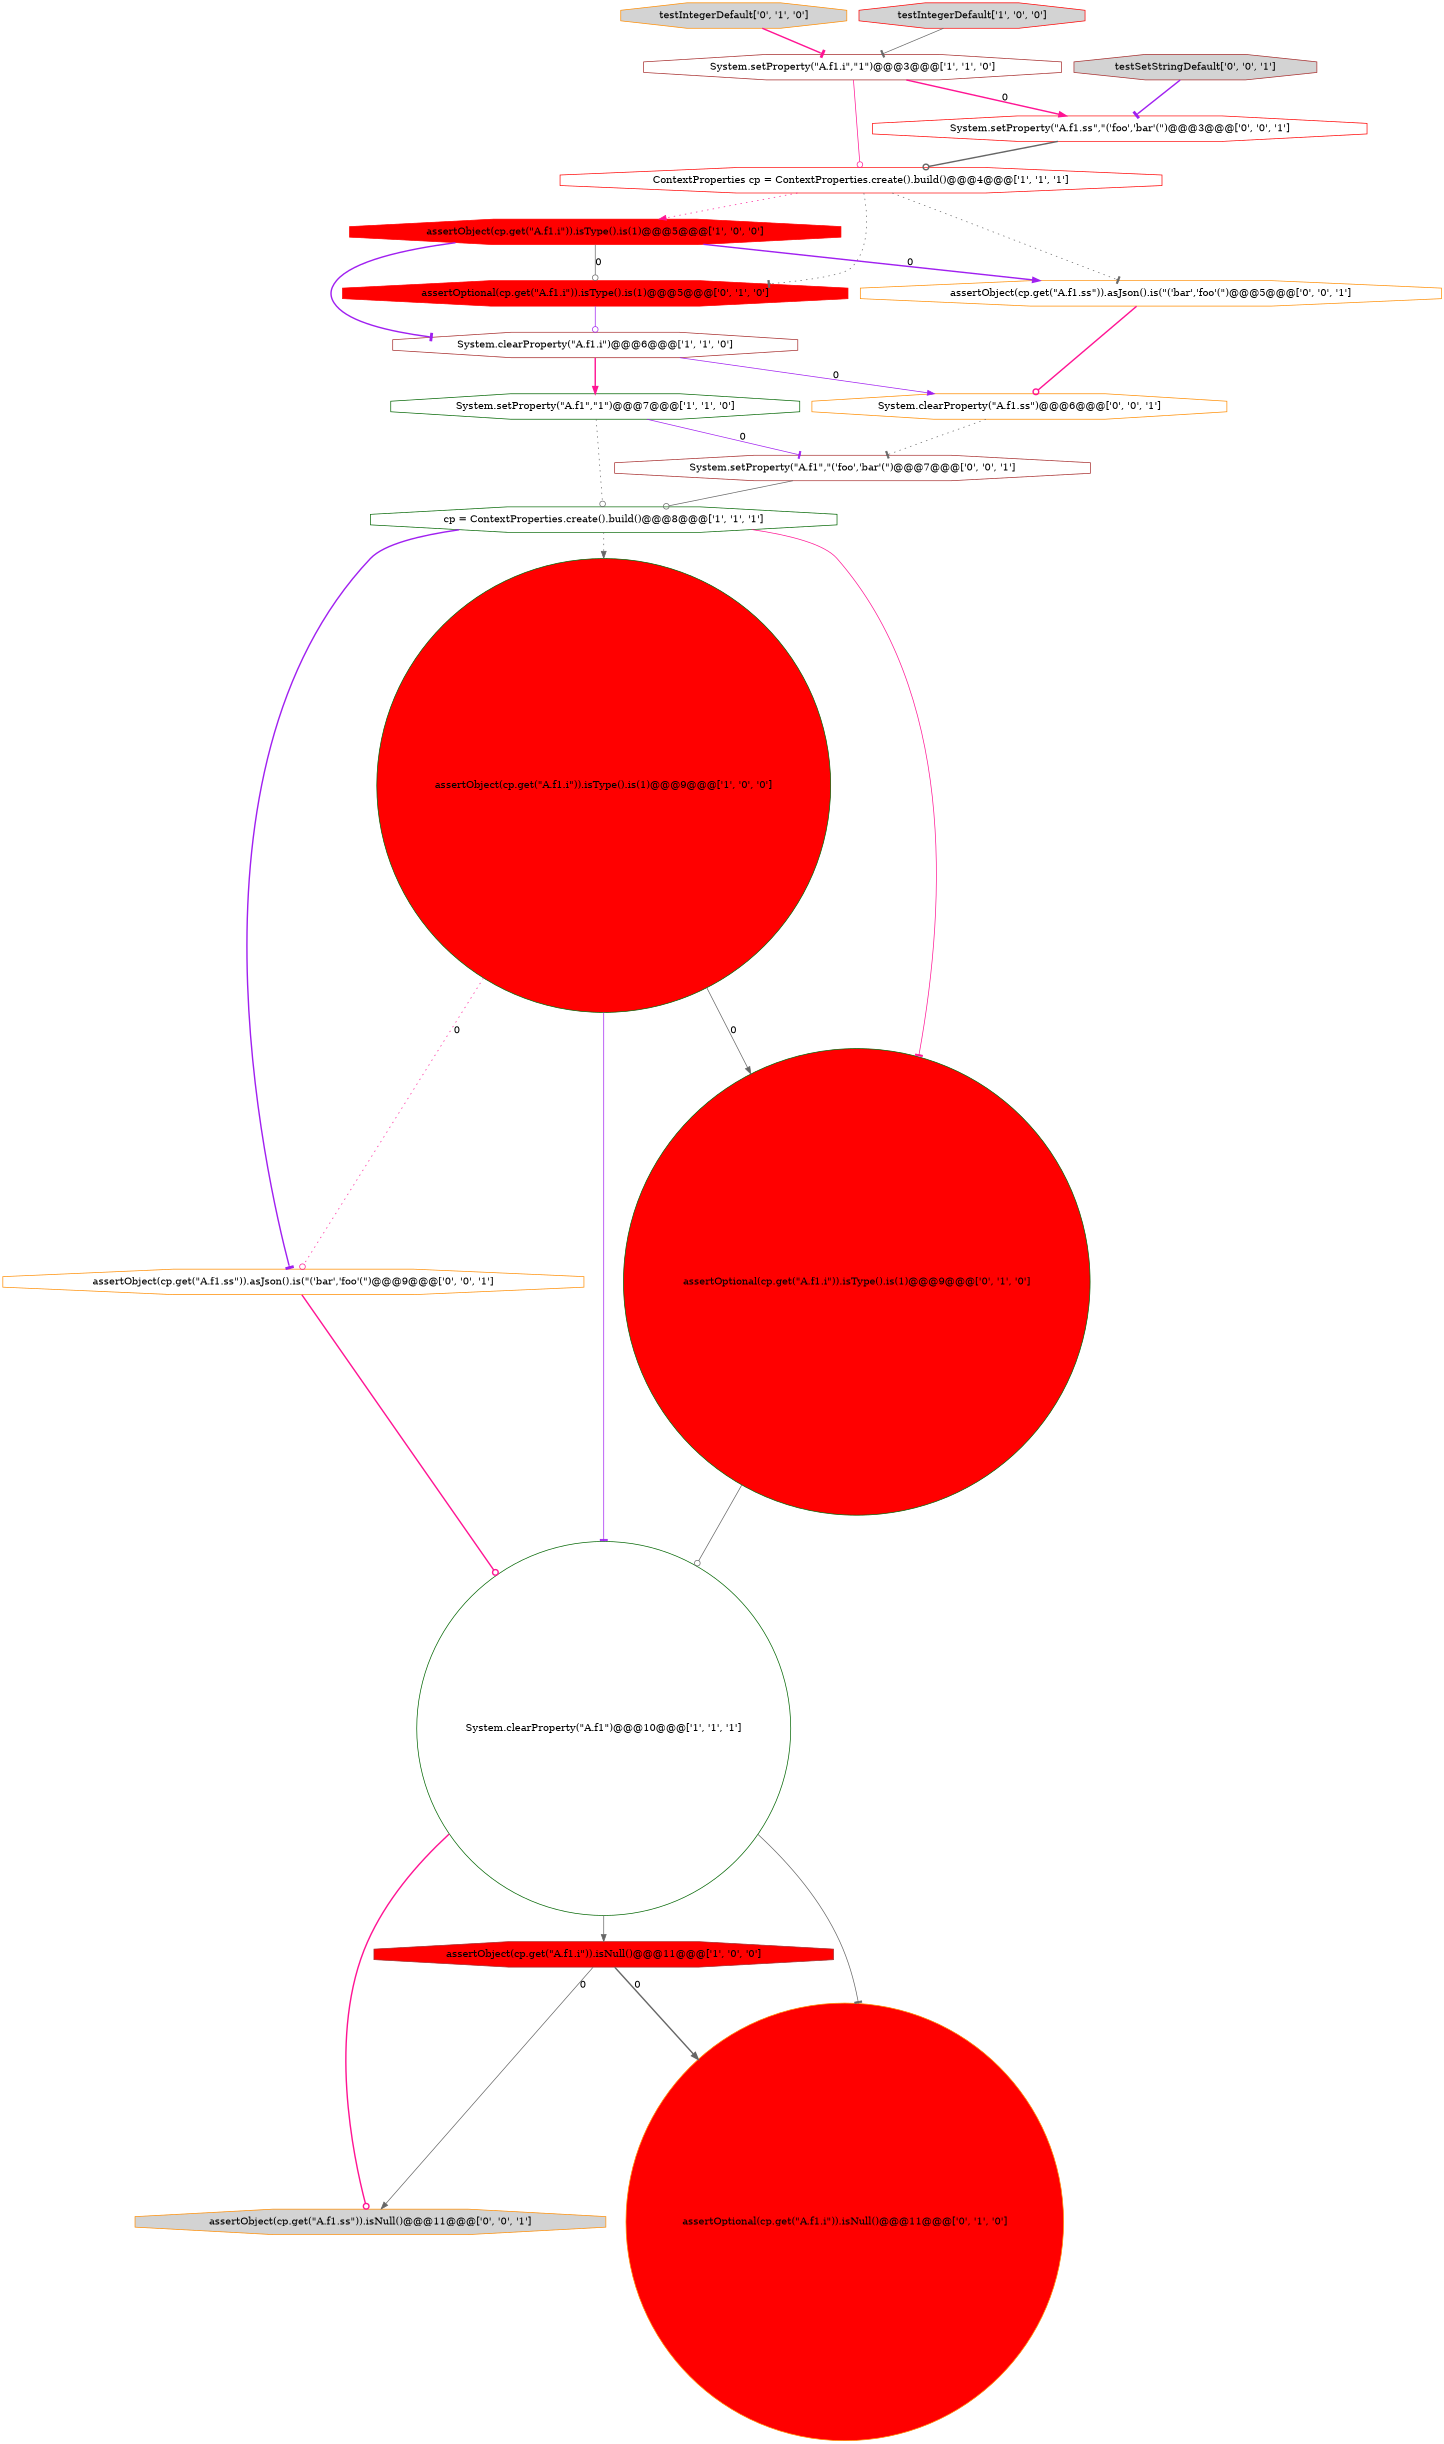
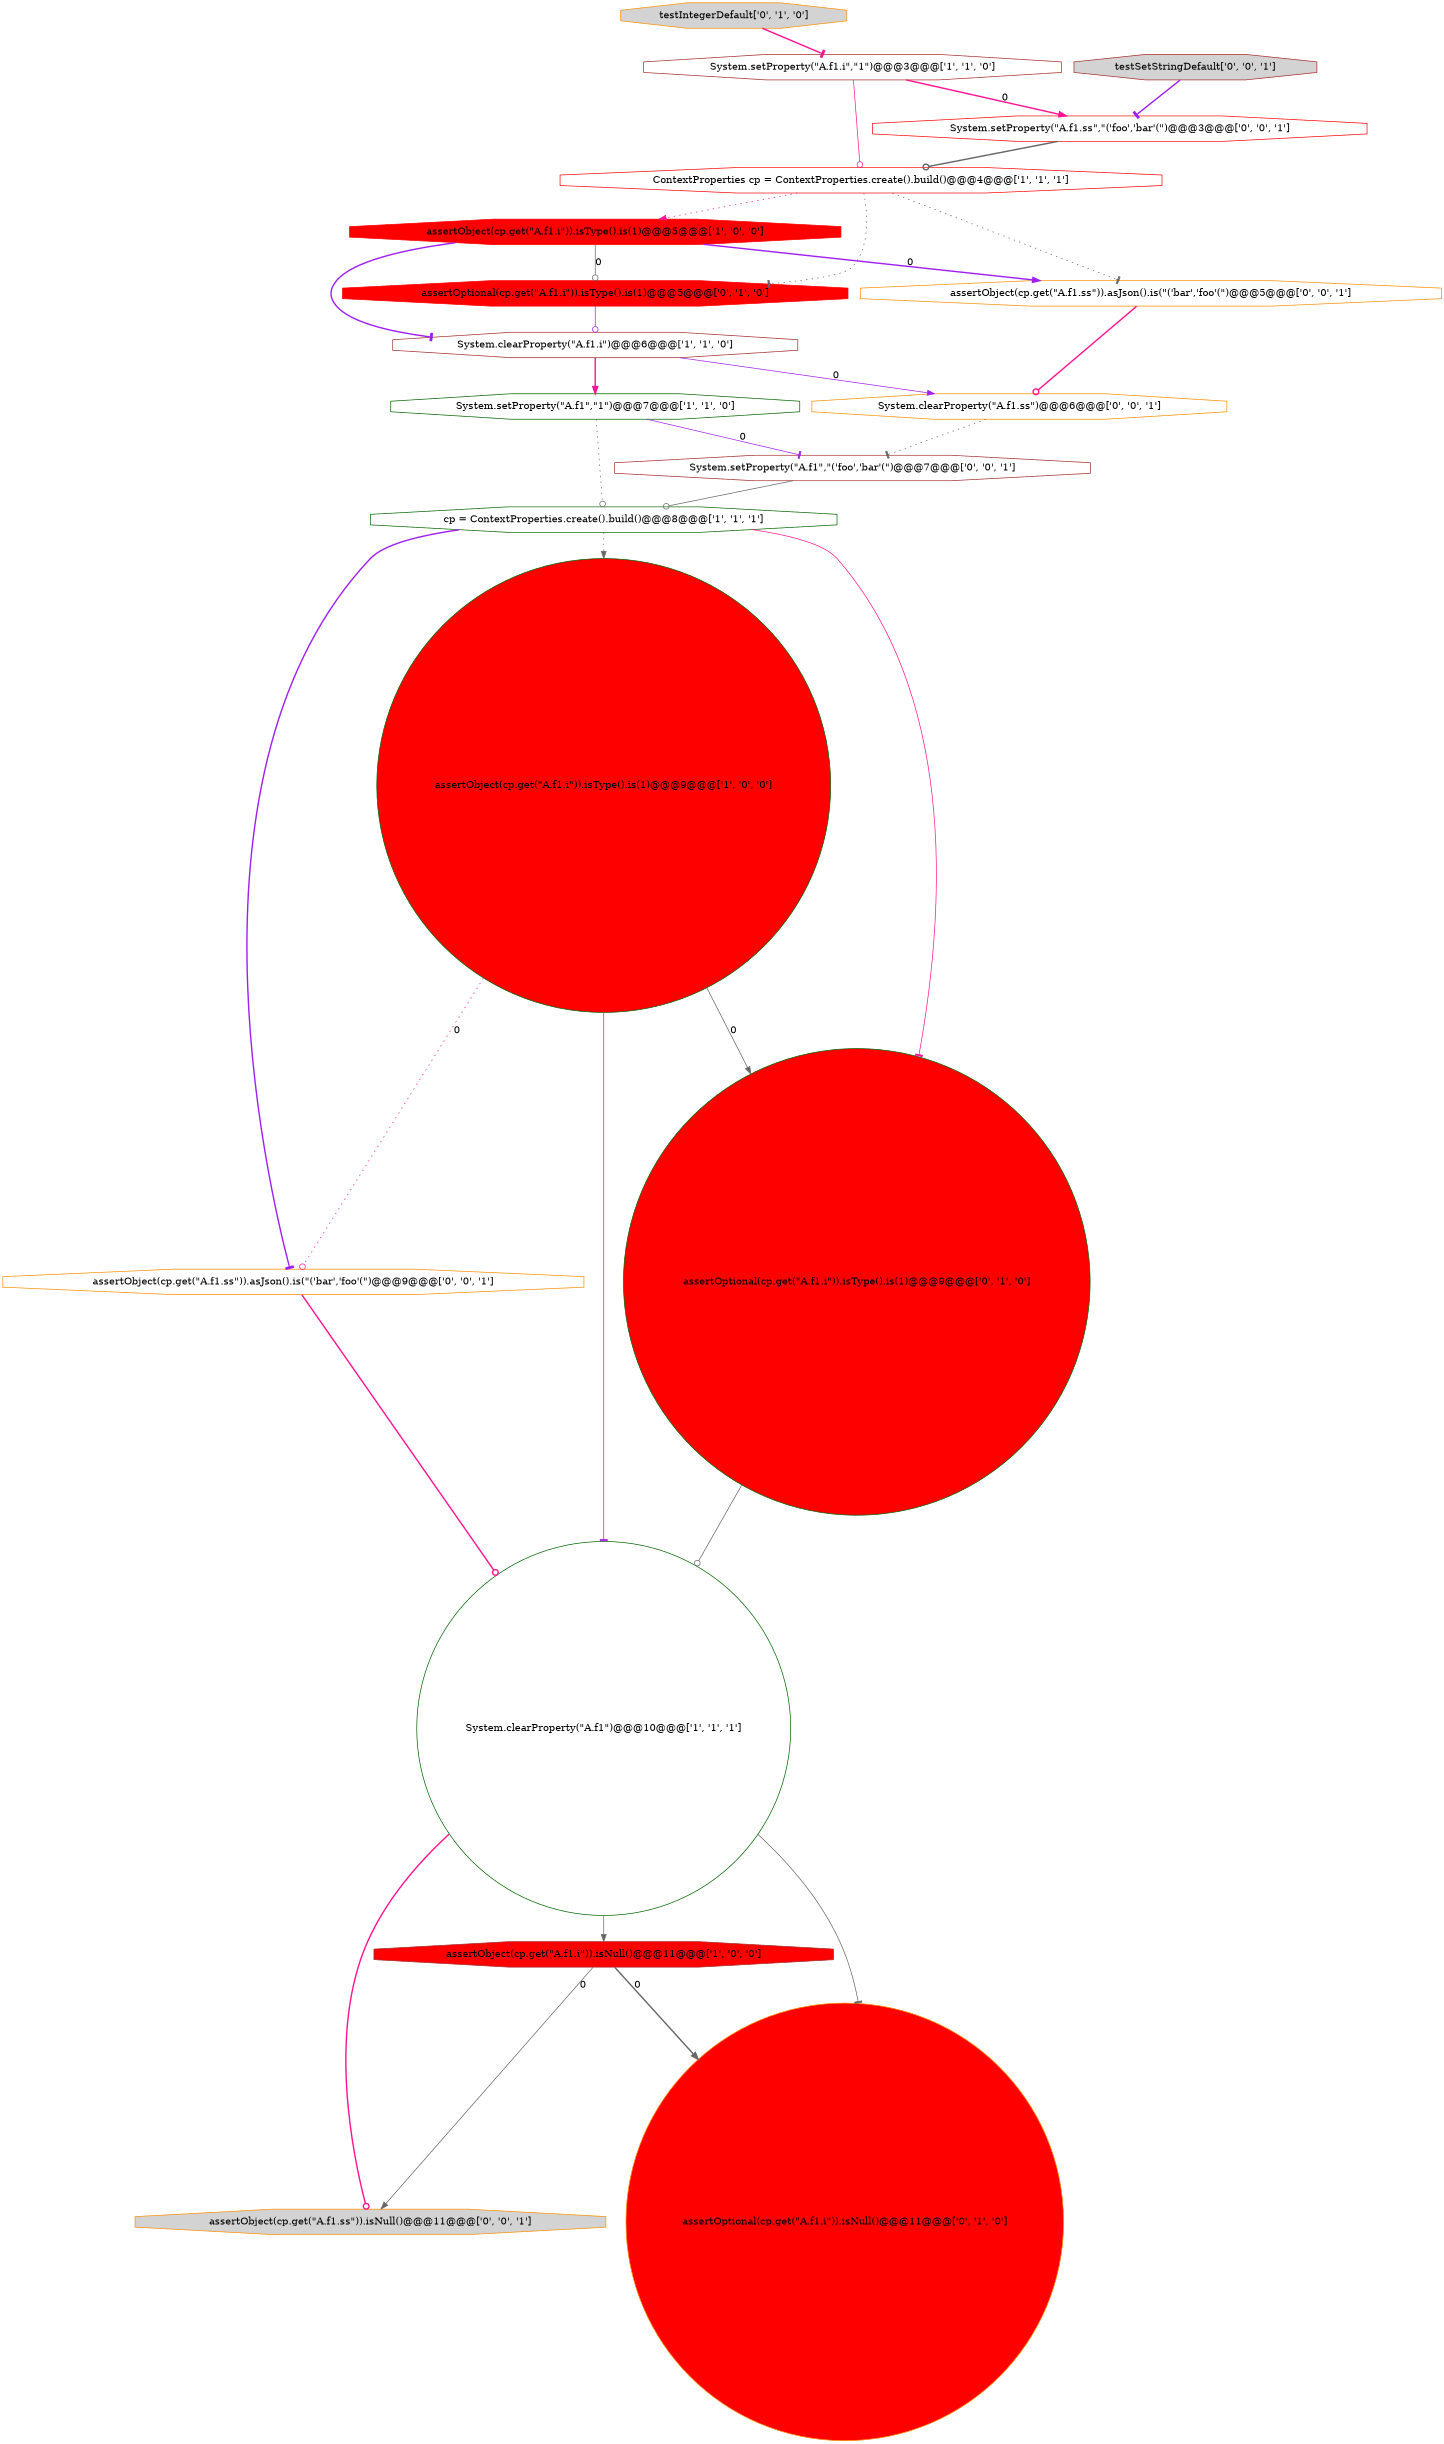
(972, 16) -> none
